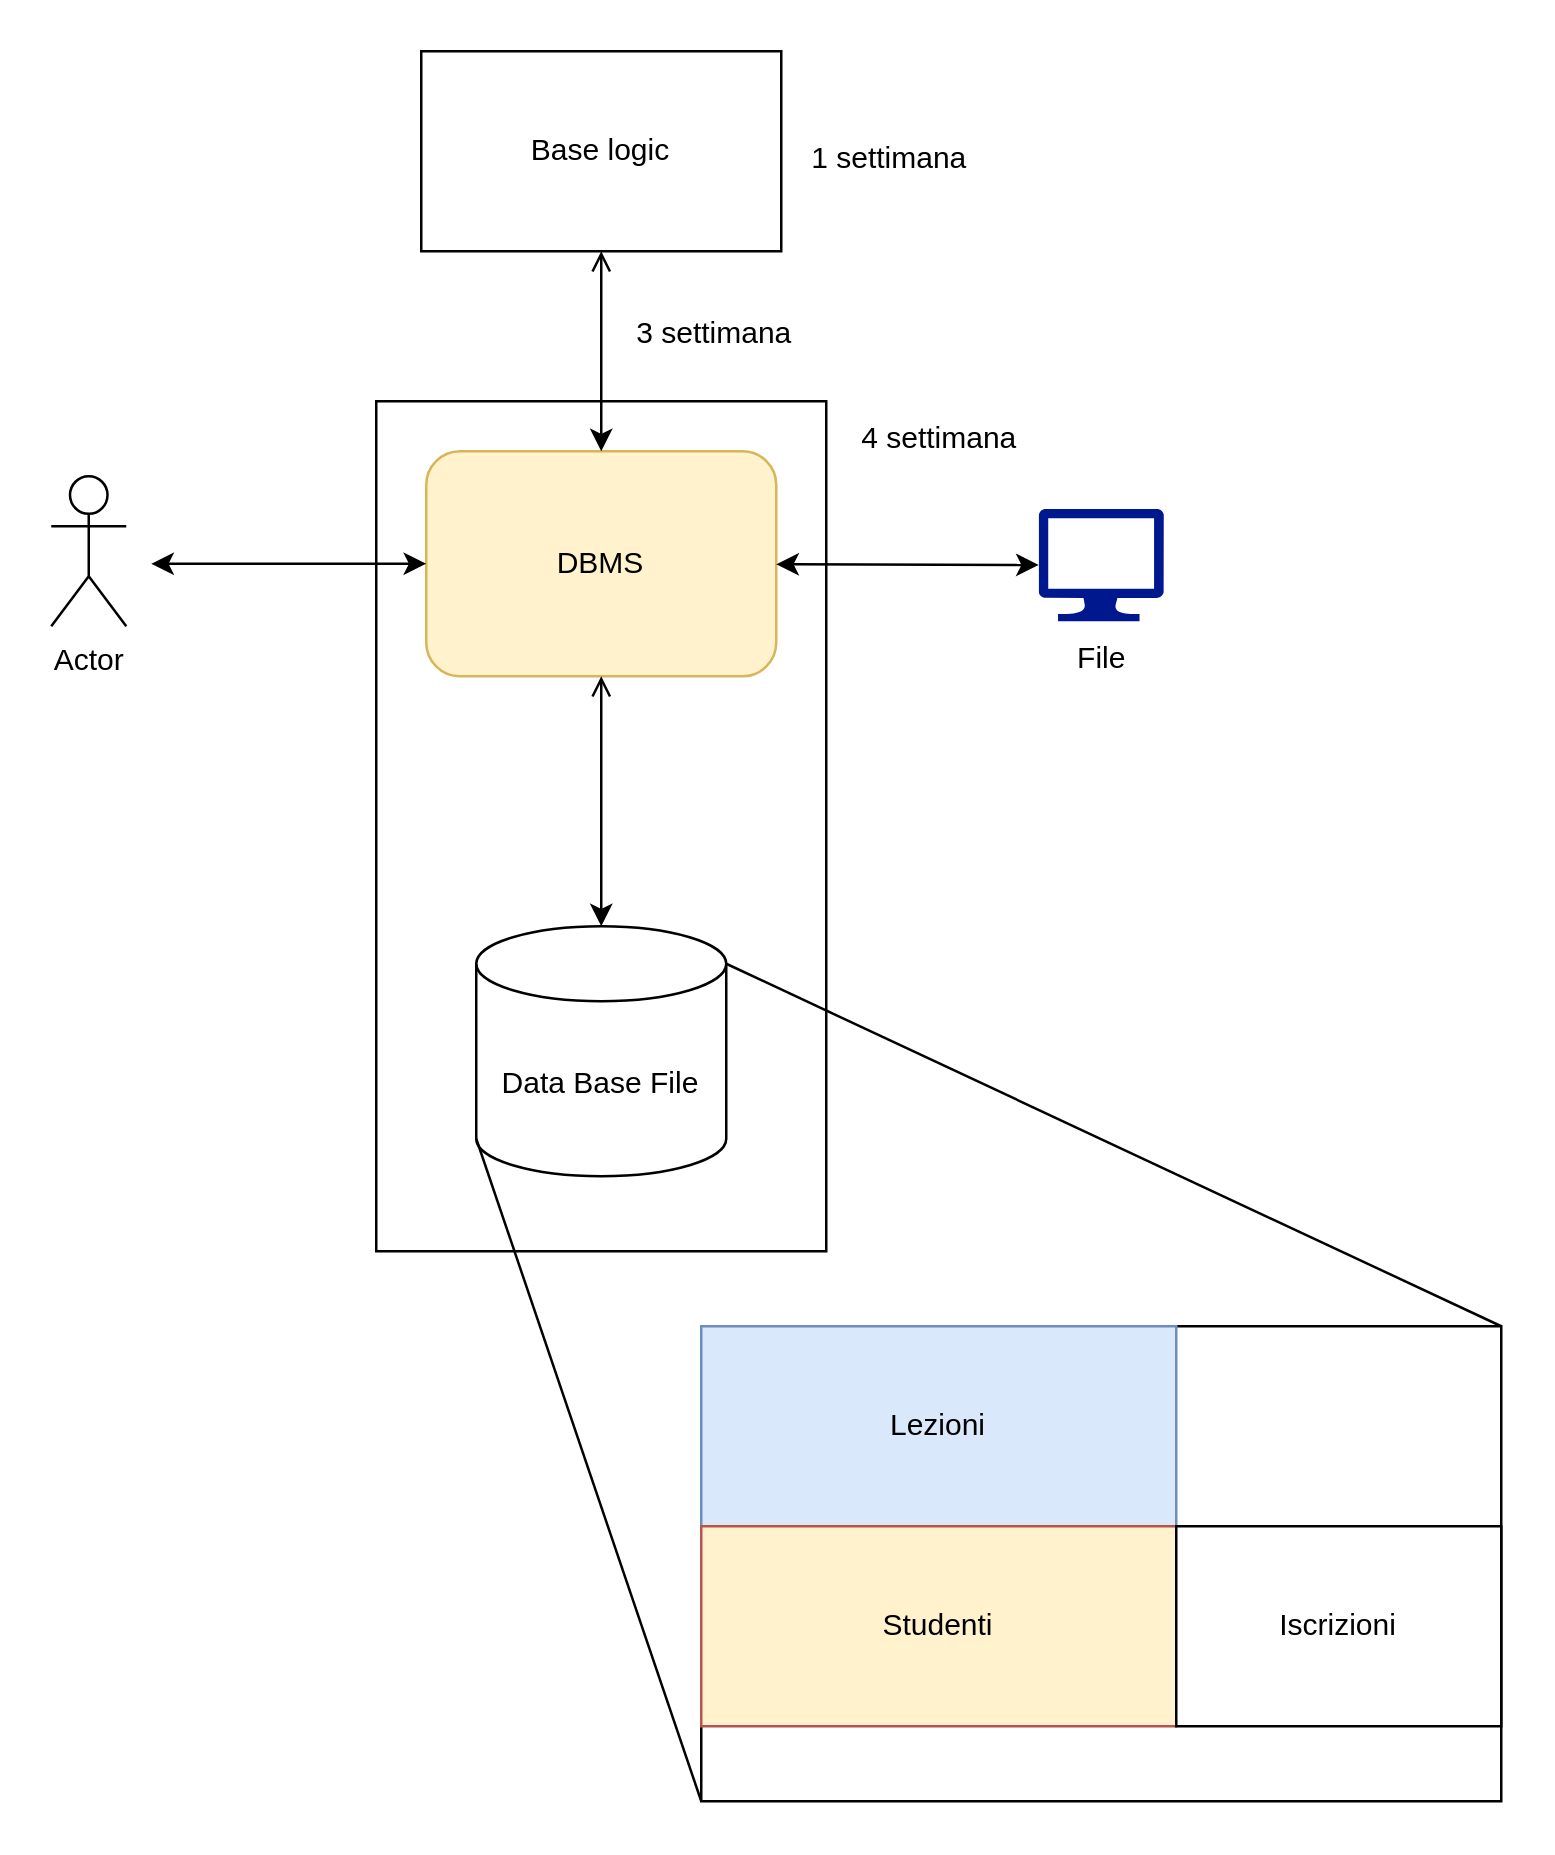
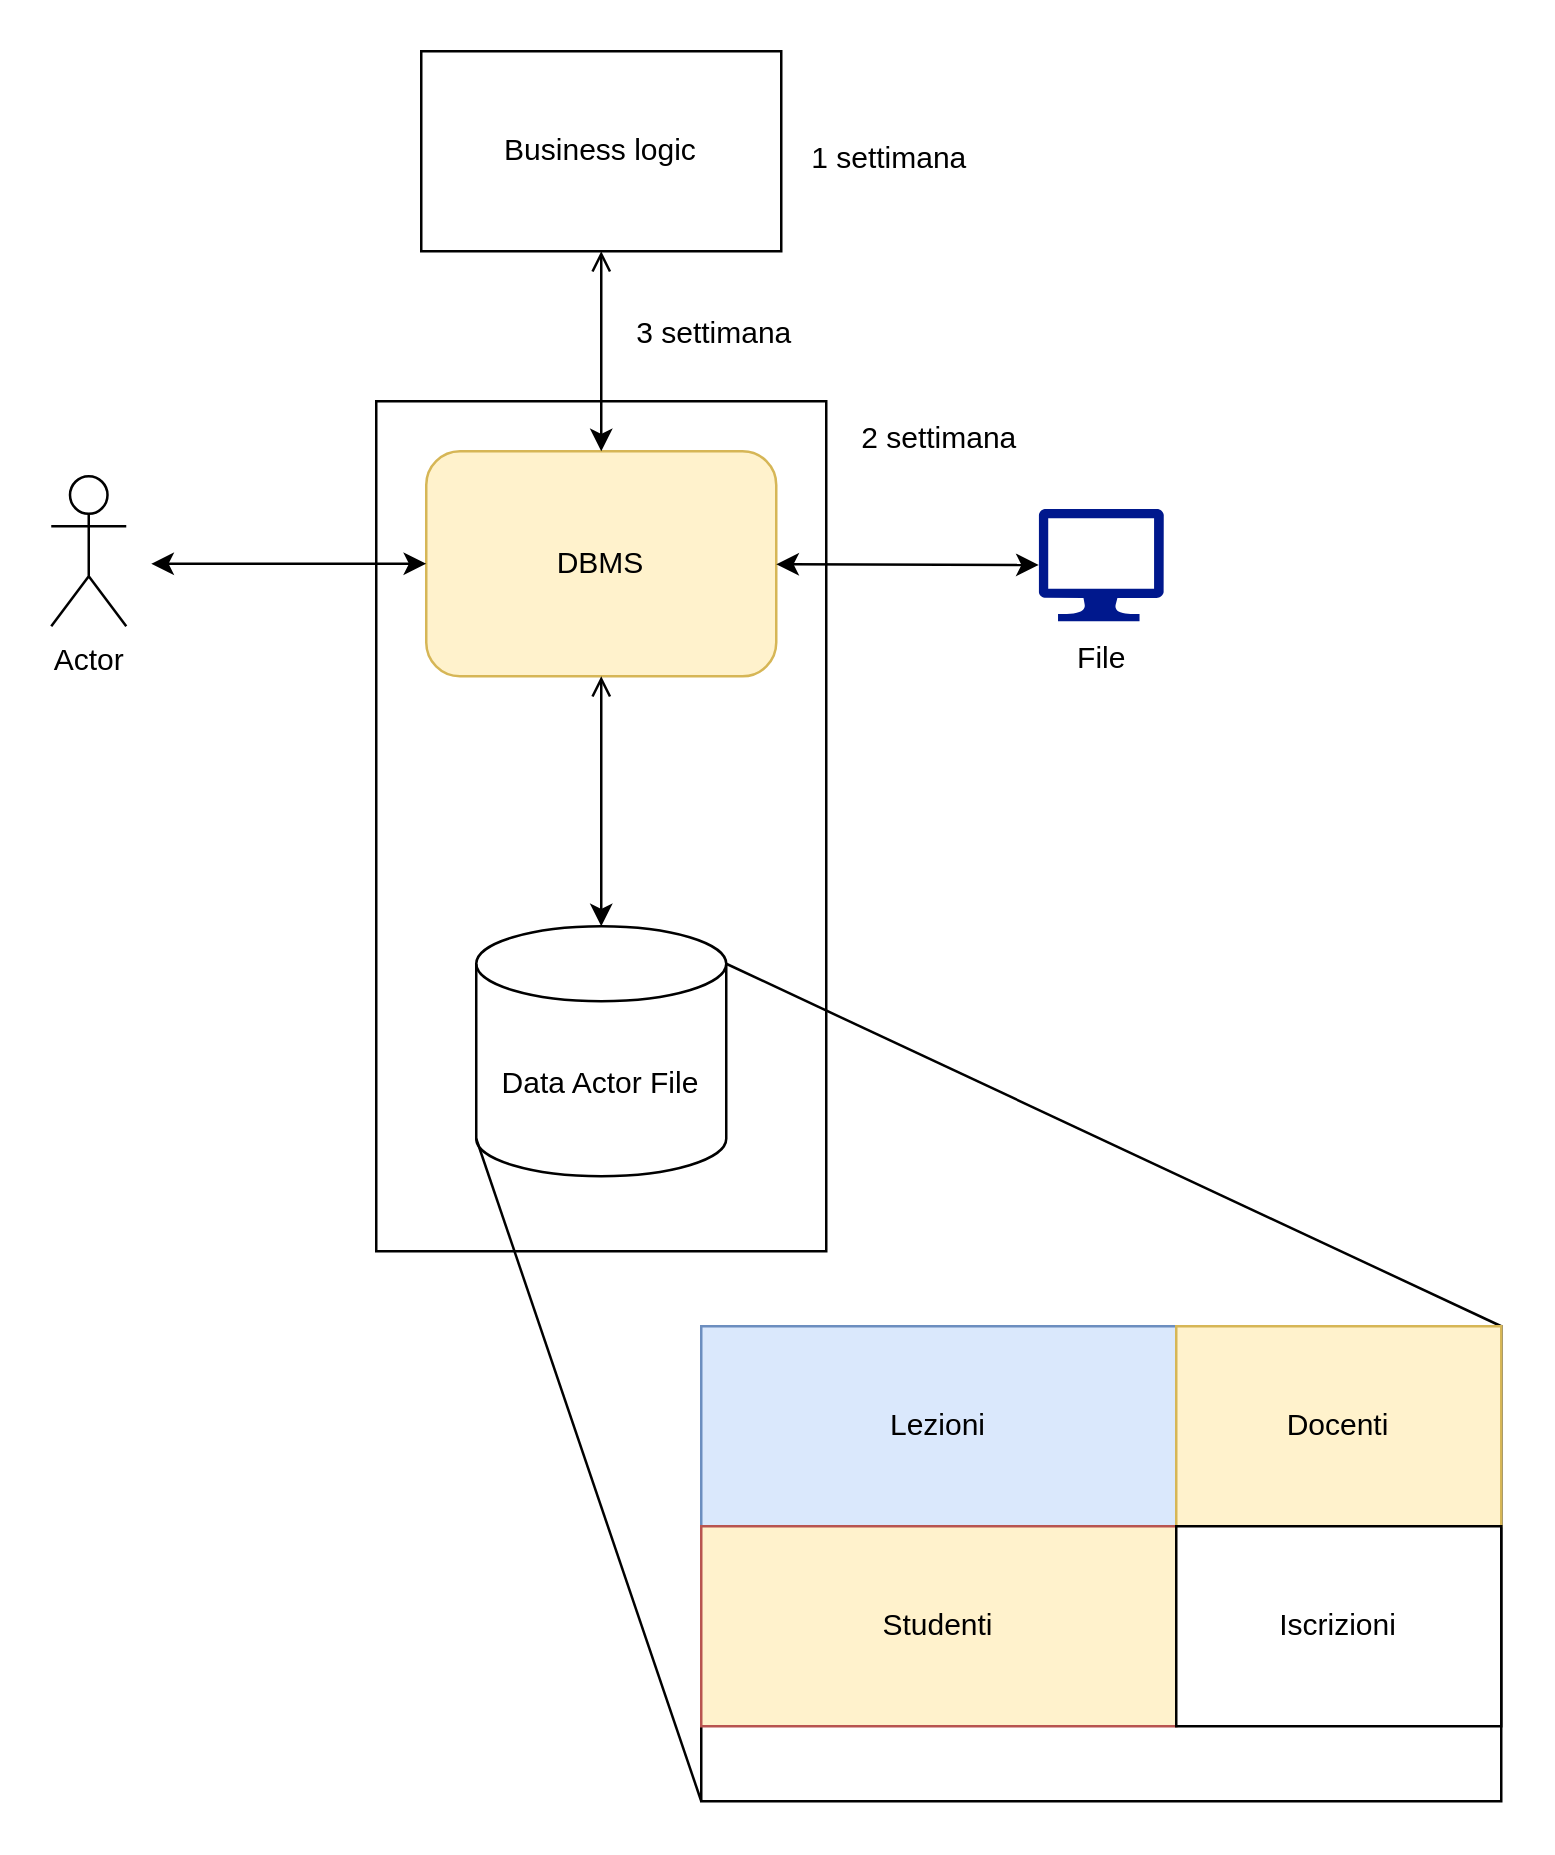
(601, 151) -> (601, 151)
(940, 439) -> (940, 439)
(601, 1084) -> (601, 1084)
none -> (1339, 1426)
